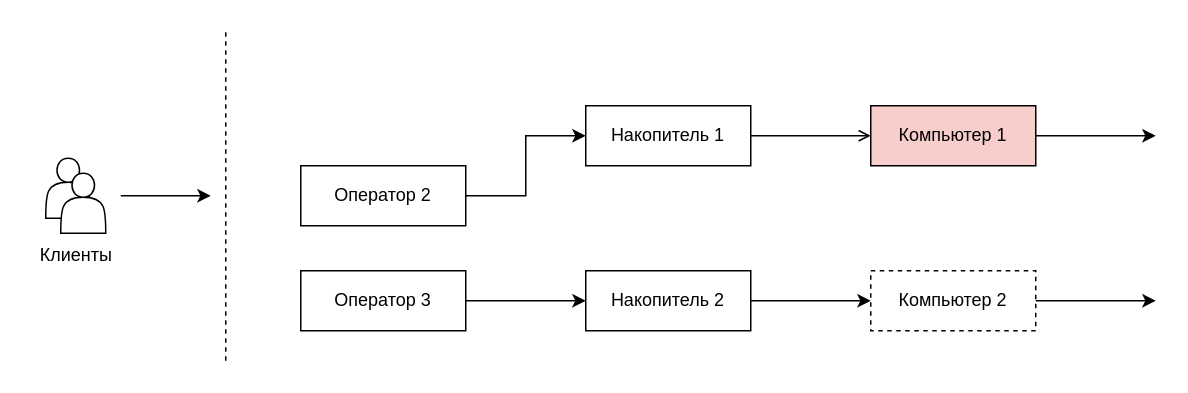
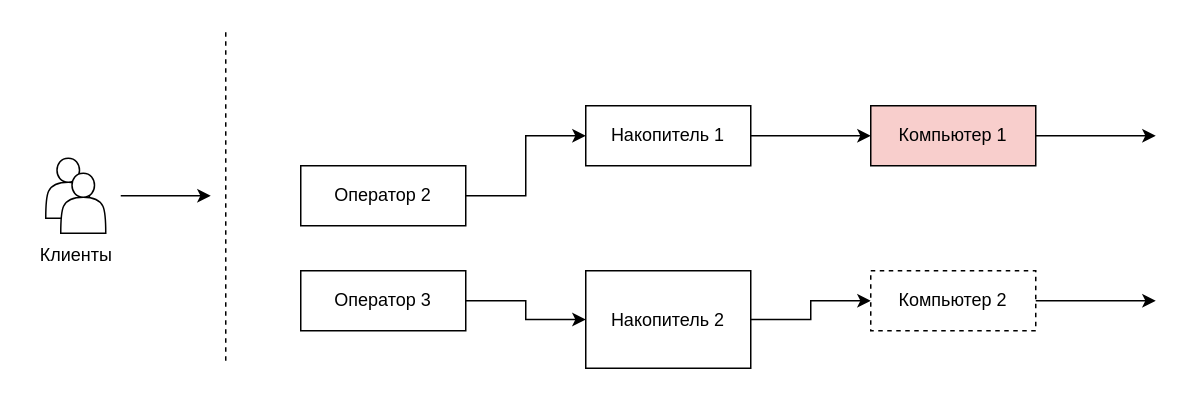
(861, 136) -> (859, 136)
(668, 301) -> (668, 320)
